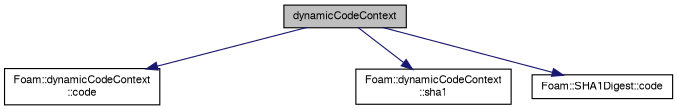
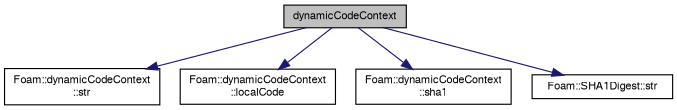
(82, 87) -> (82, 87)
none -> (258, 87)
(602, 87) -> (602, 87)
